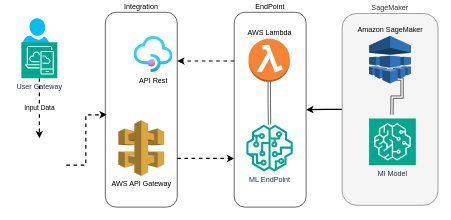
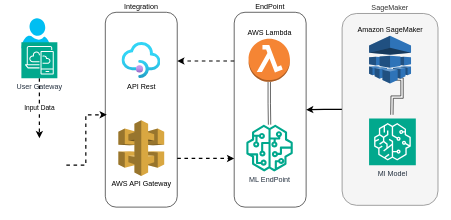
(153, 54) -> (141, 60)
